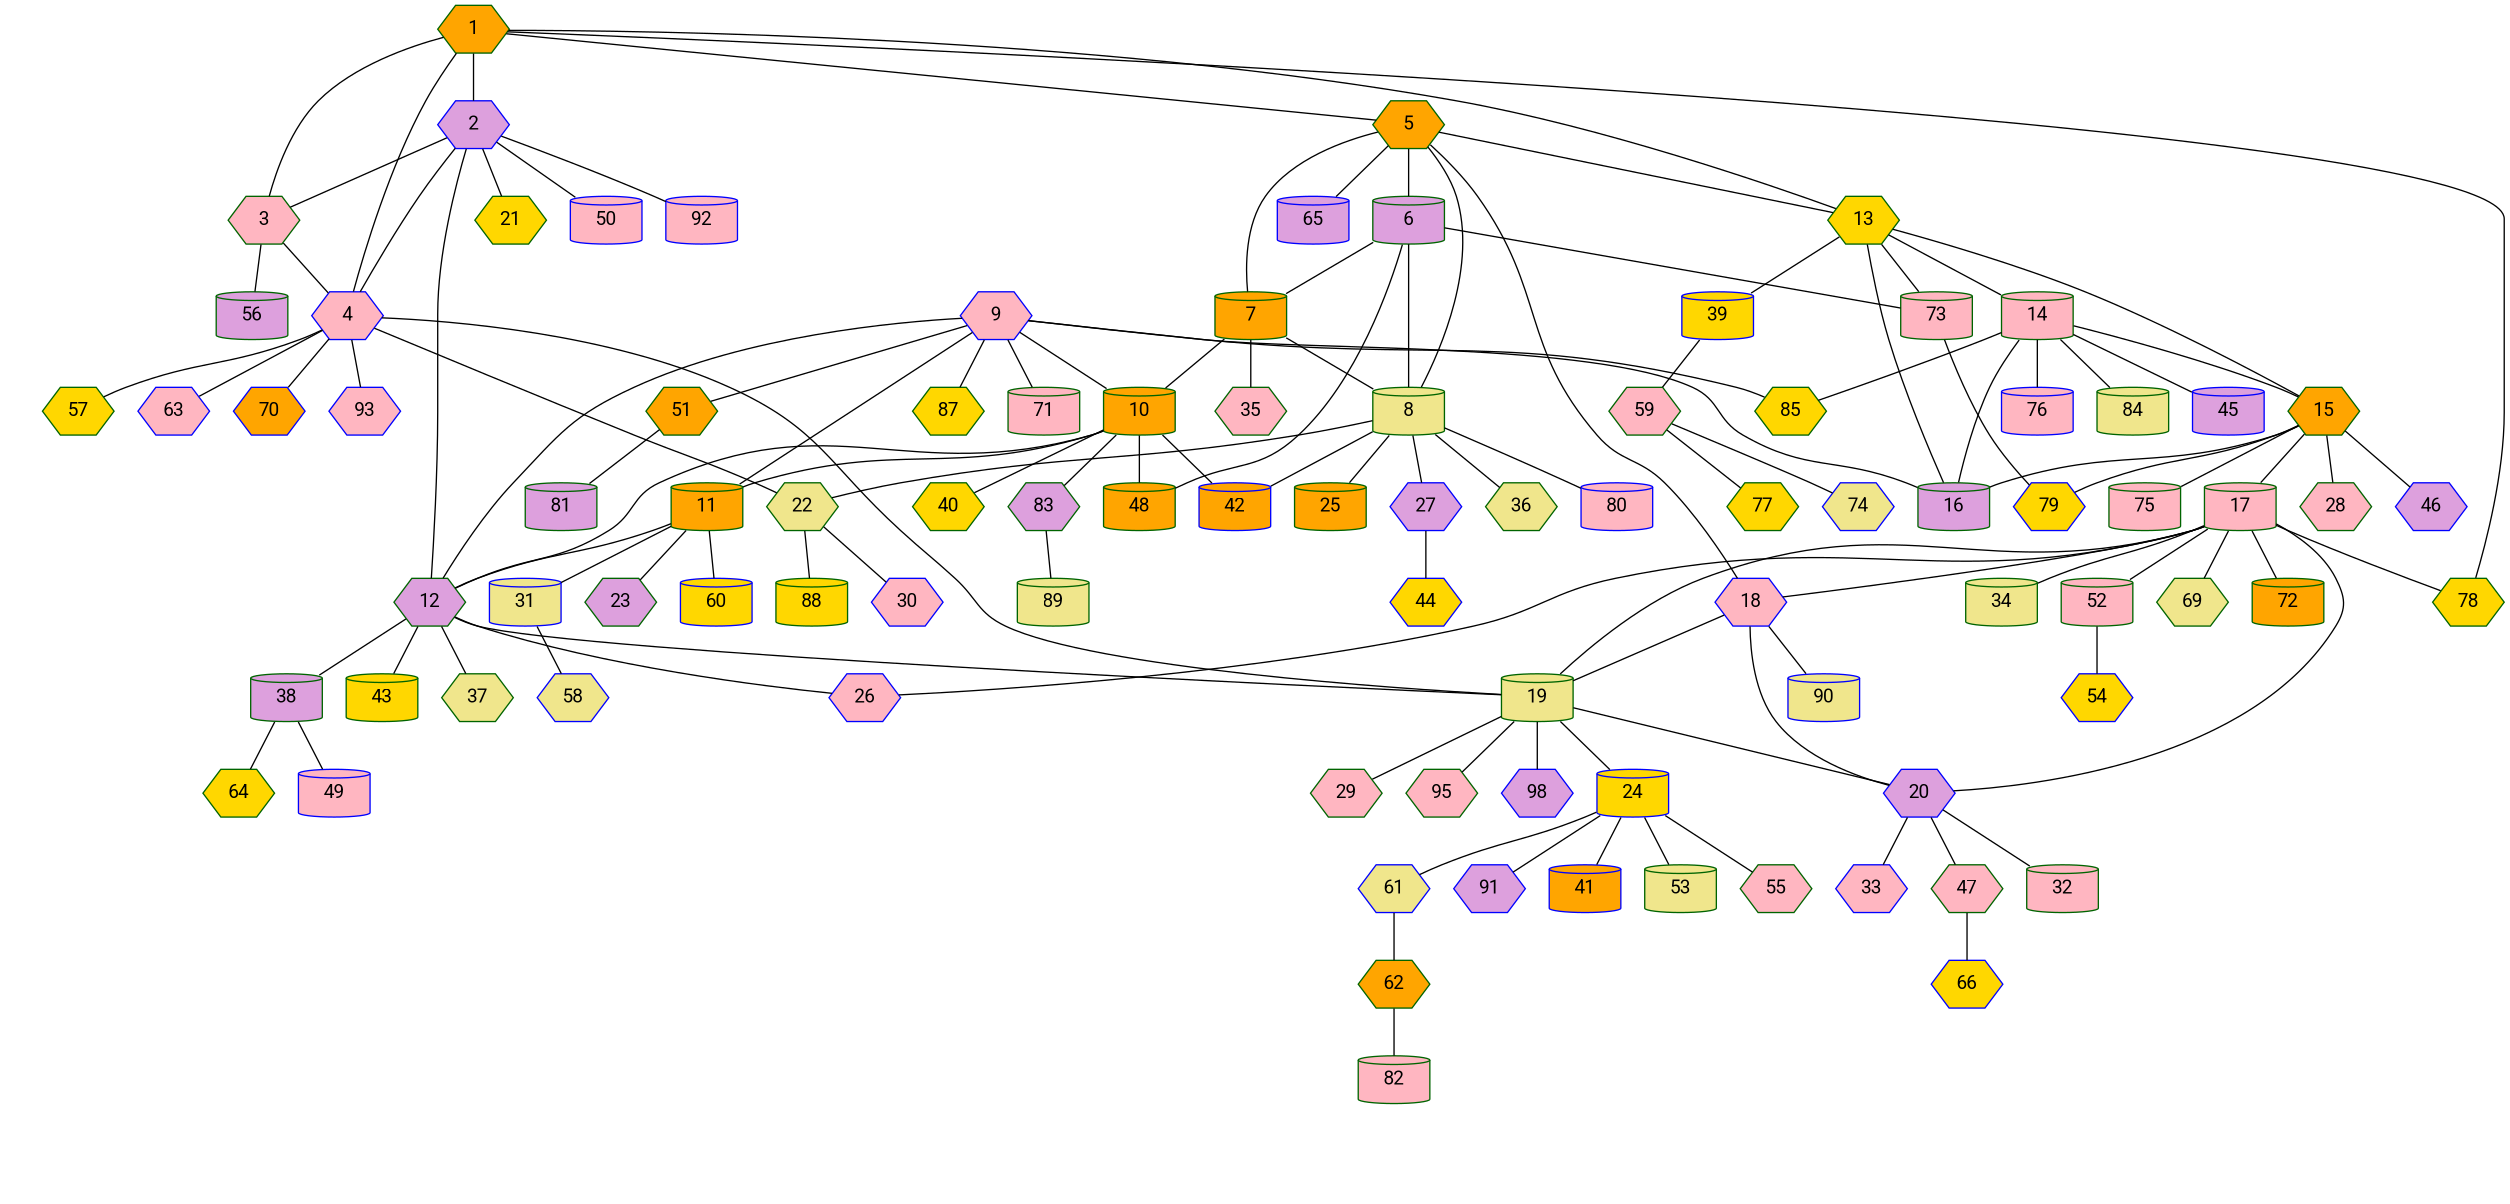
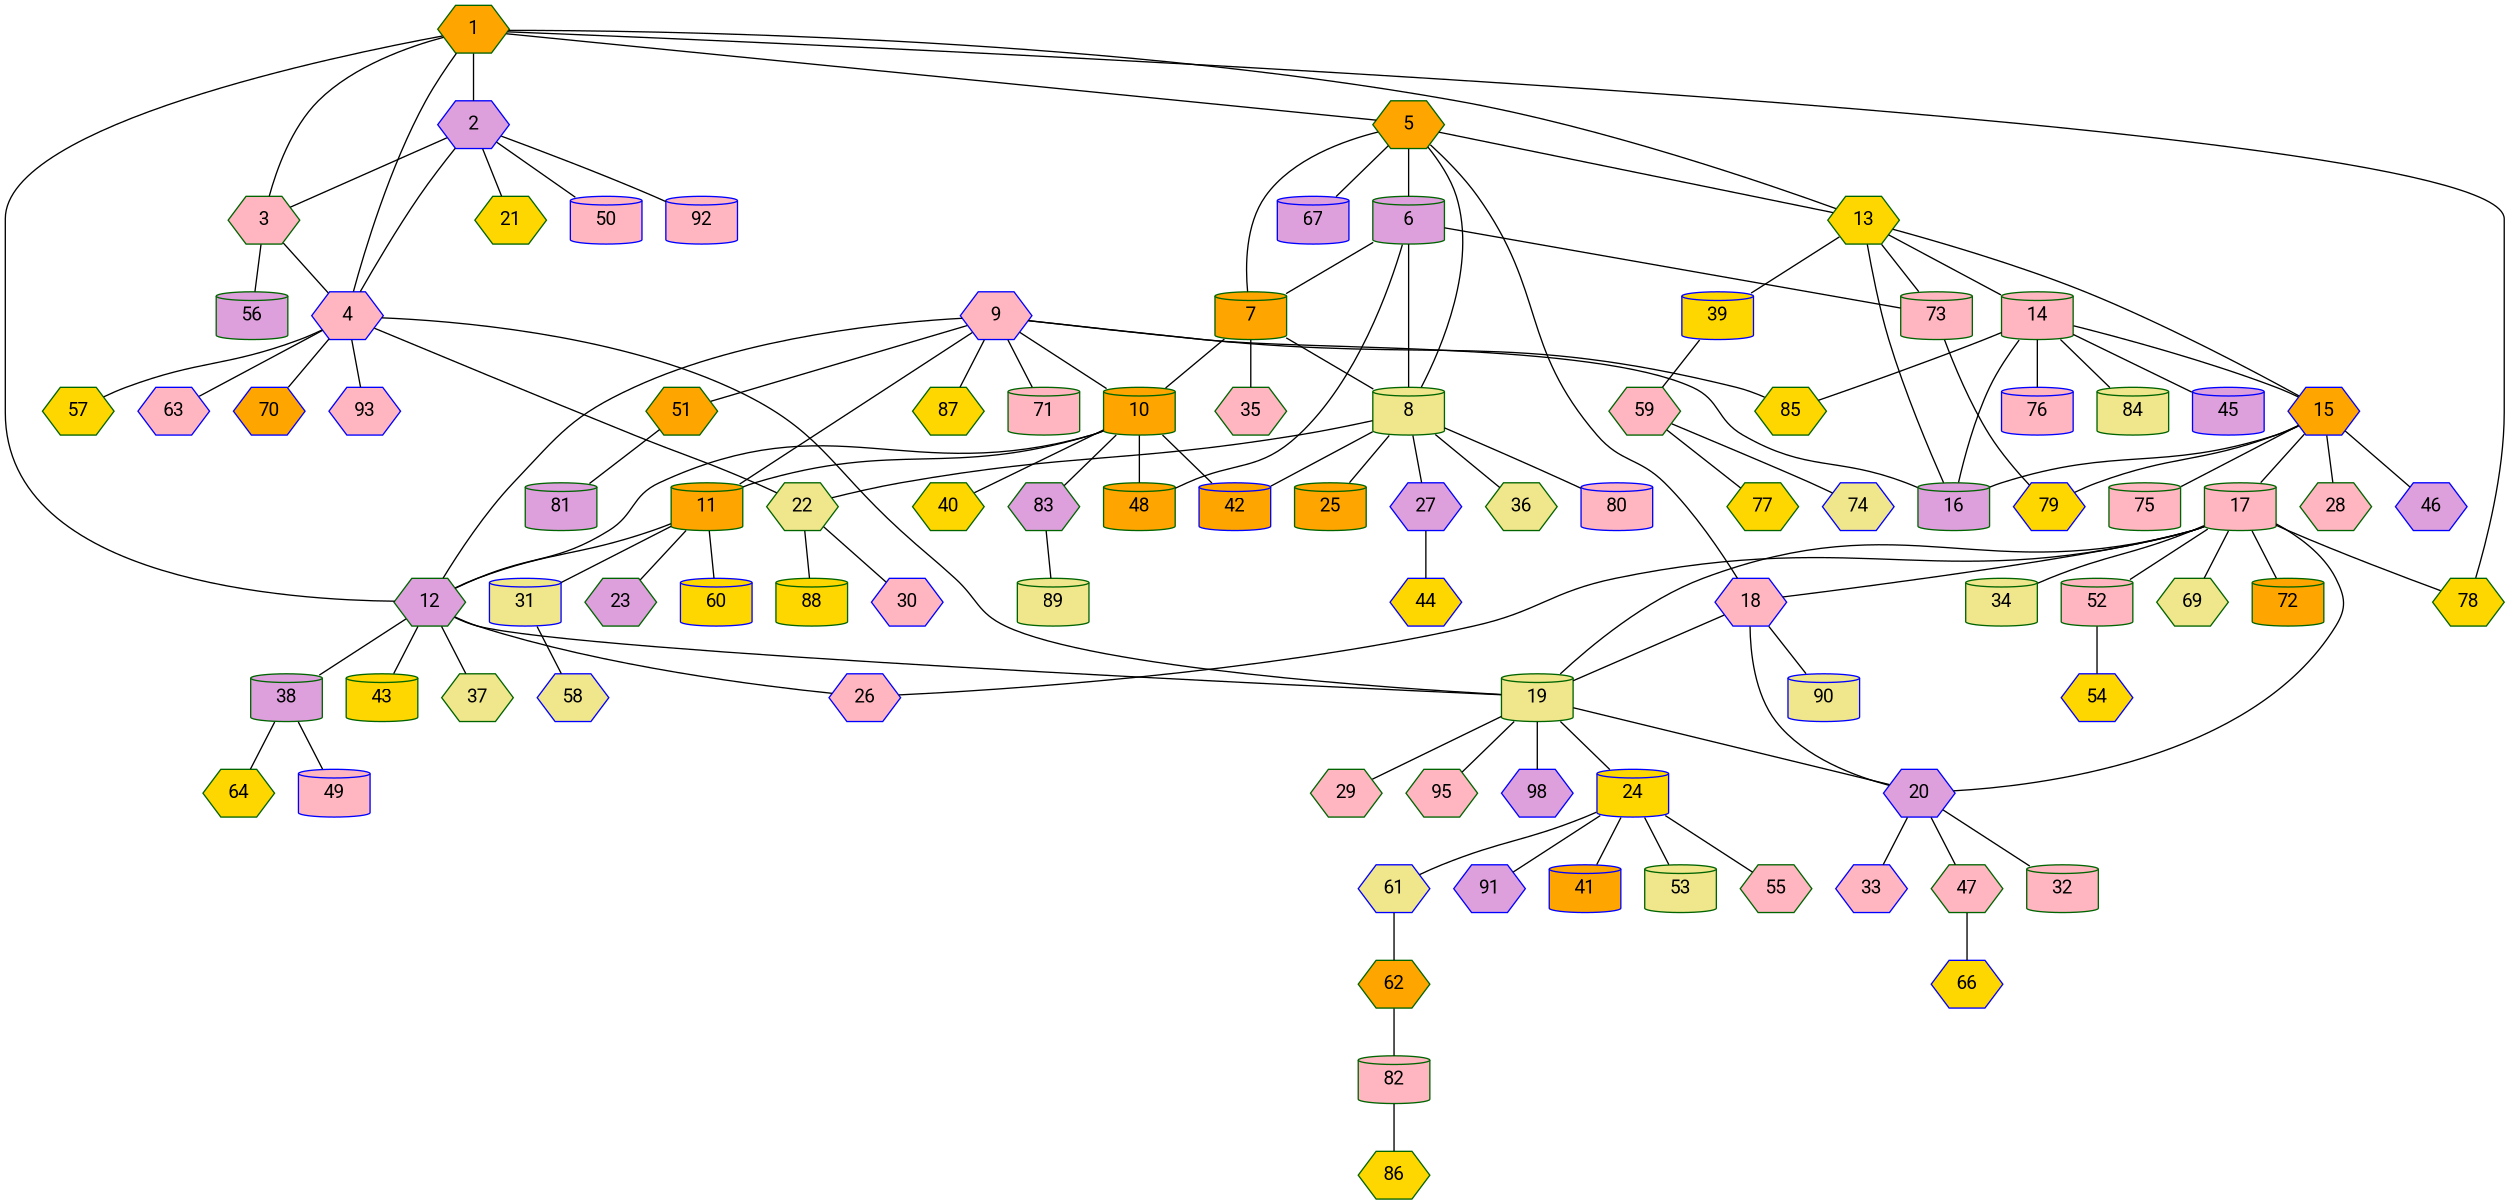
(1313, 220) -> (1313, 220)
(438, 373) -> (5, 308)
(2324, 411) -> (2324, 411)
none -> (1394, 1175)
